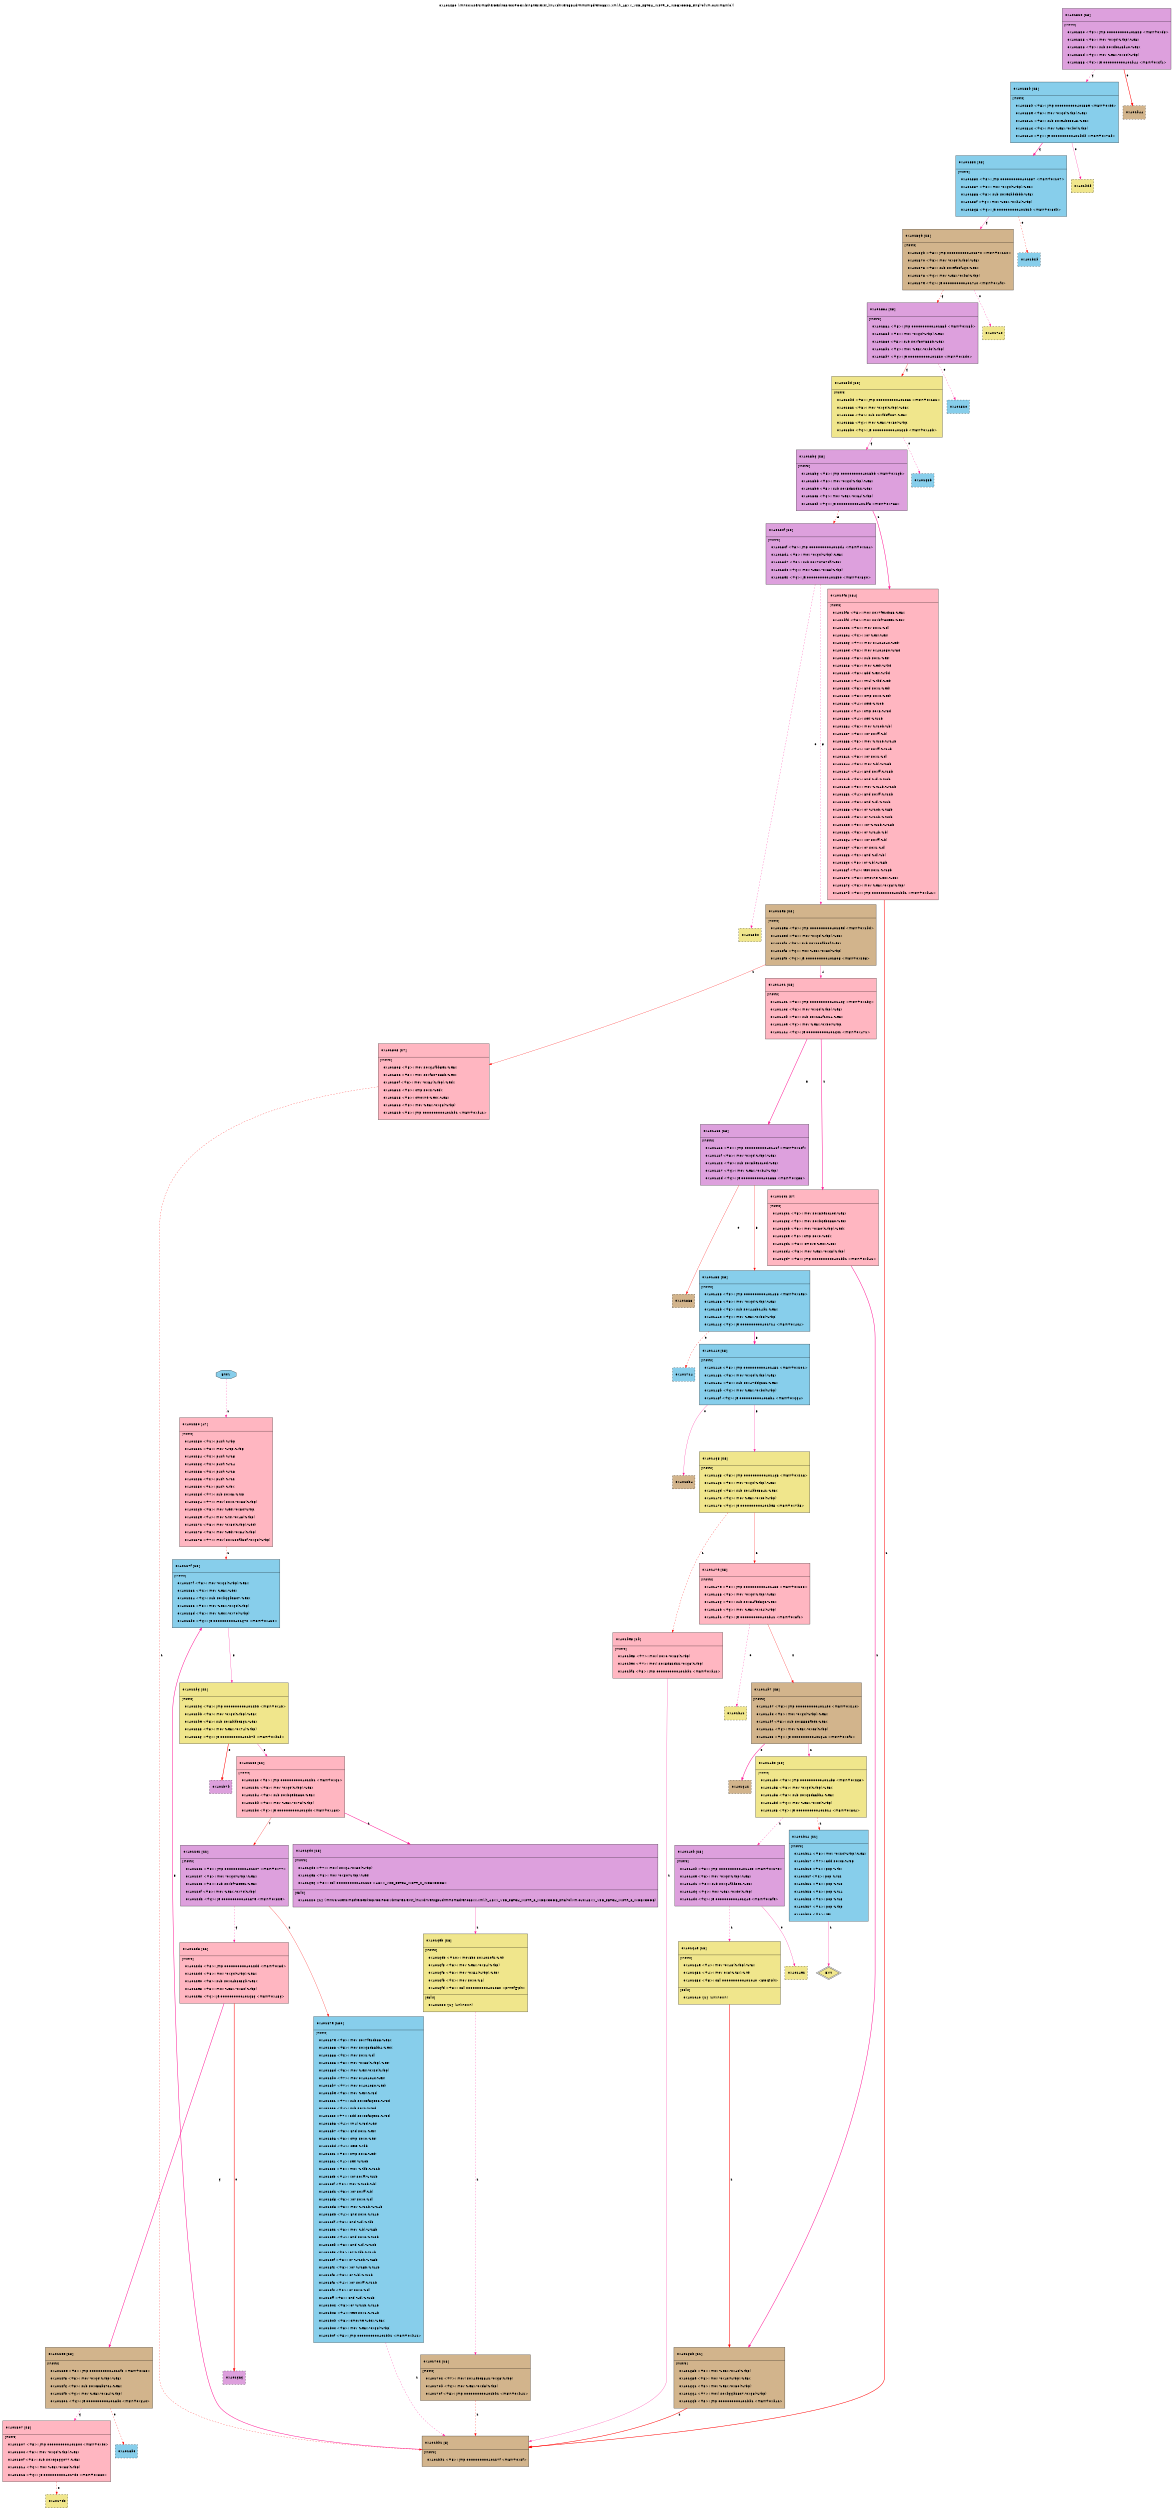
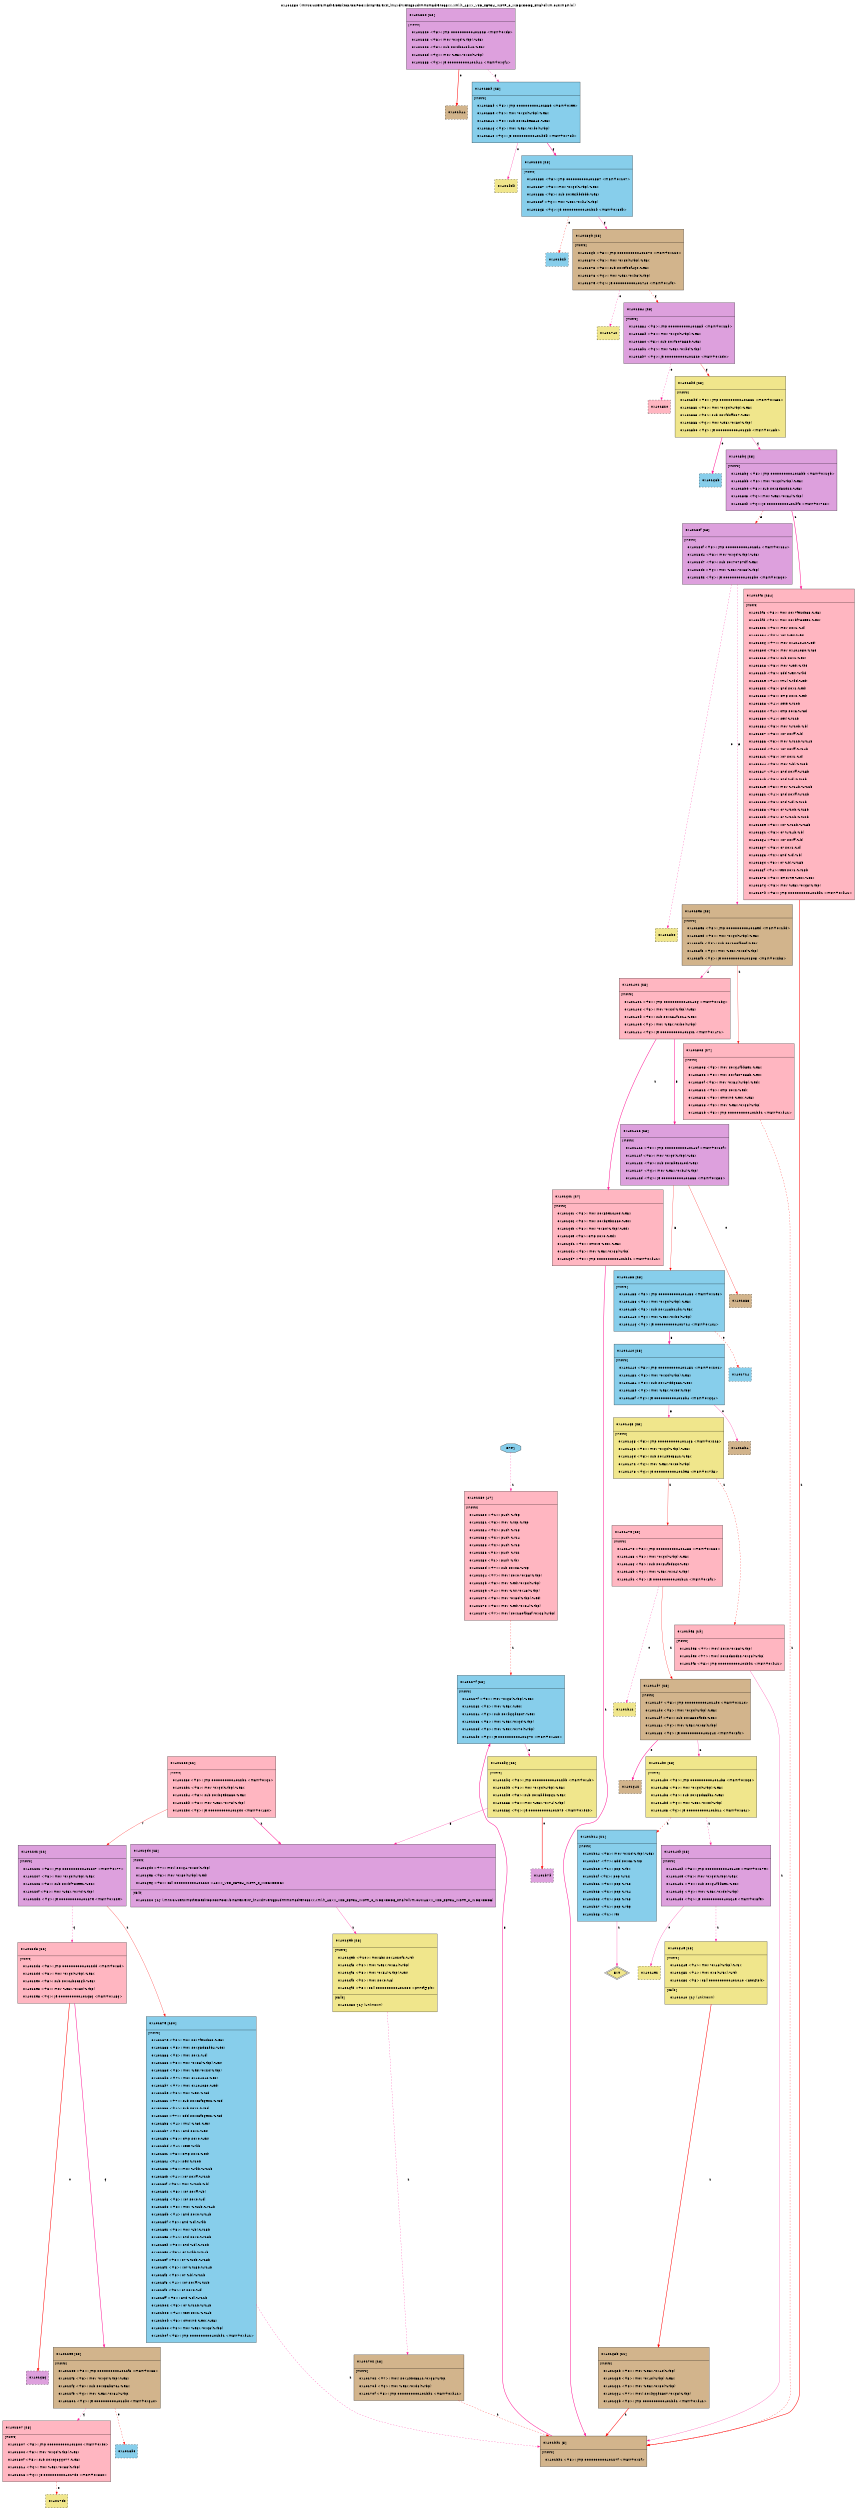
(958, 407) -> (659, 407)
(911, 454) -> (717, 454)
(262, 1749) -> (442, 1826)
(875, 1815) -> (569, 1842)
